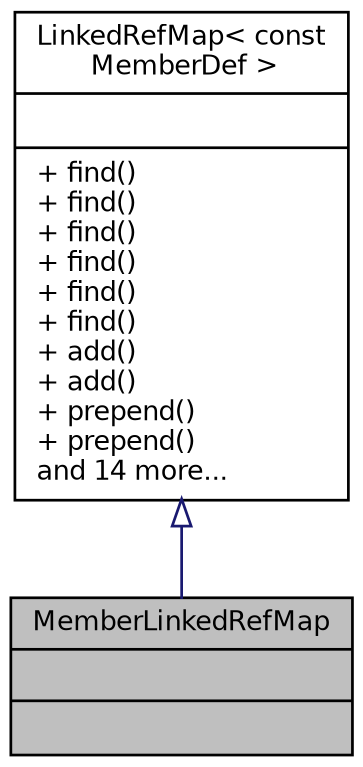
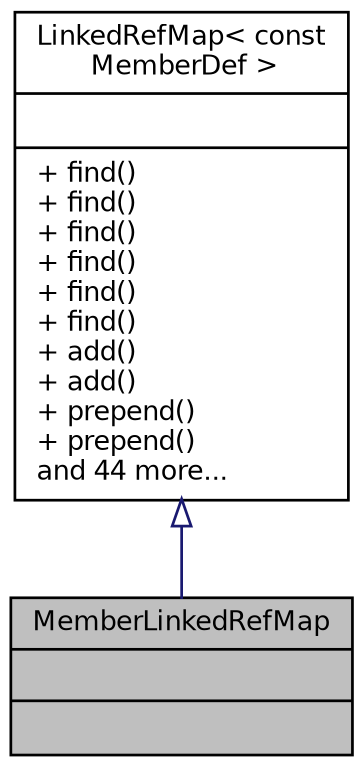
(133, 472) -> (133, 472)
